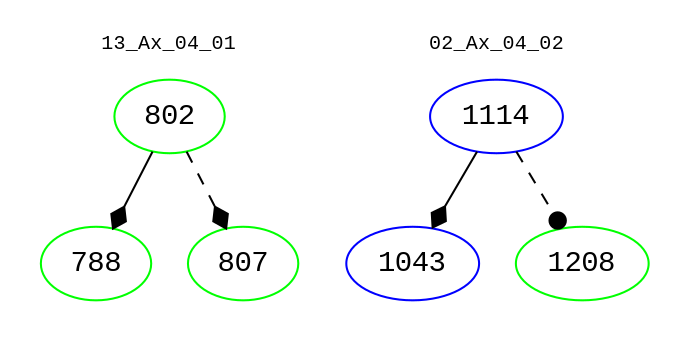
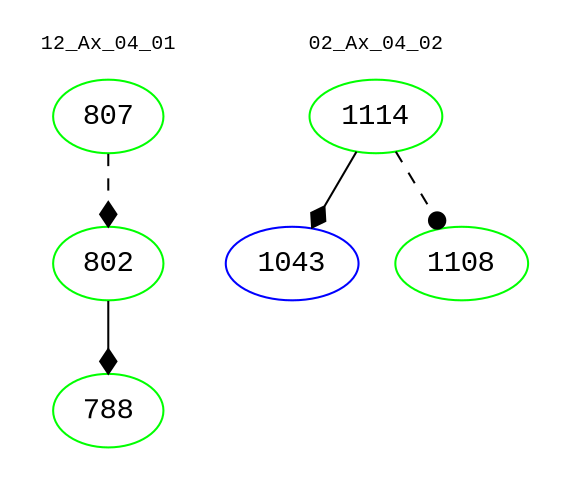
(170, 44) -> (109, 44)
(496, 116) -> (376, 116)
(201, 179) -> (108, 178)
(582, 264) -> (462, 264)
